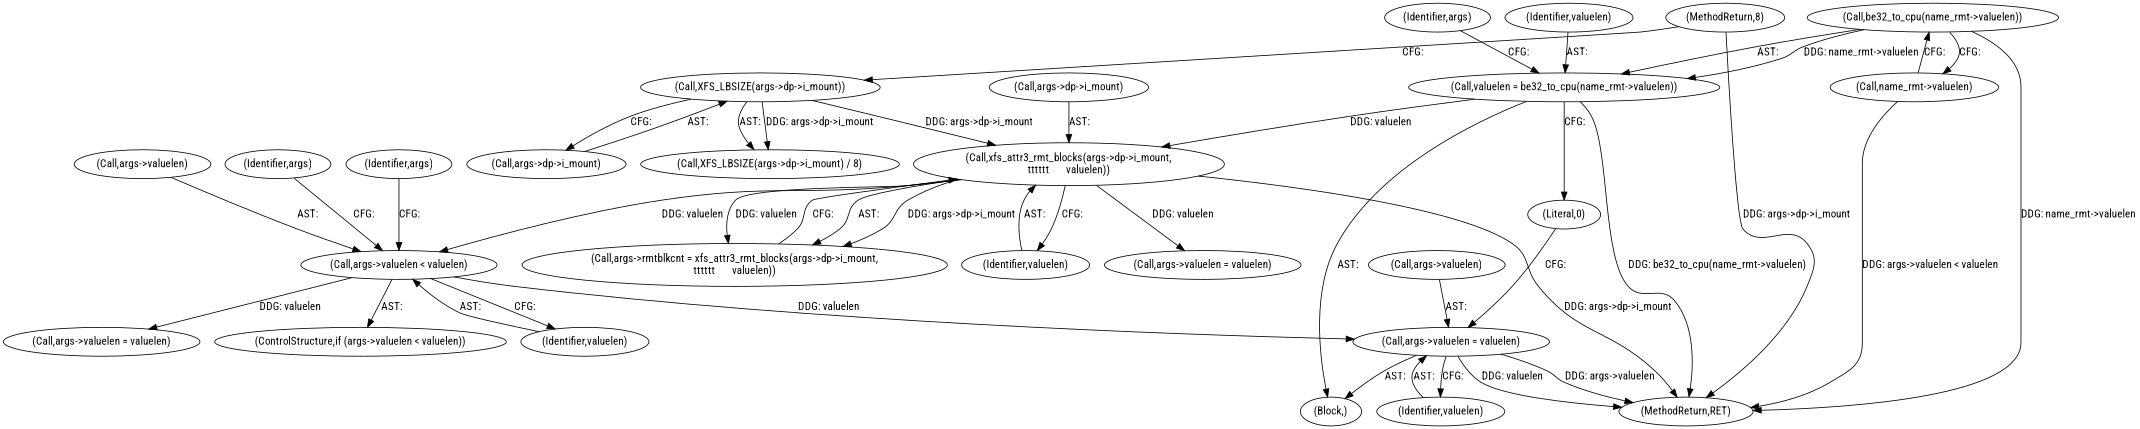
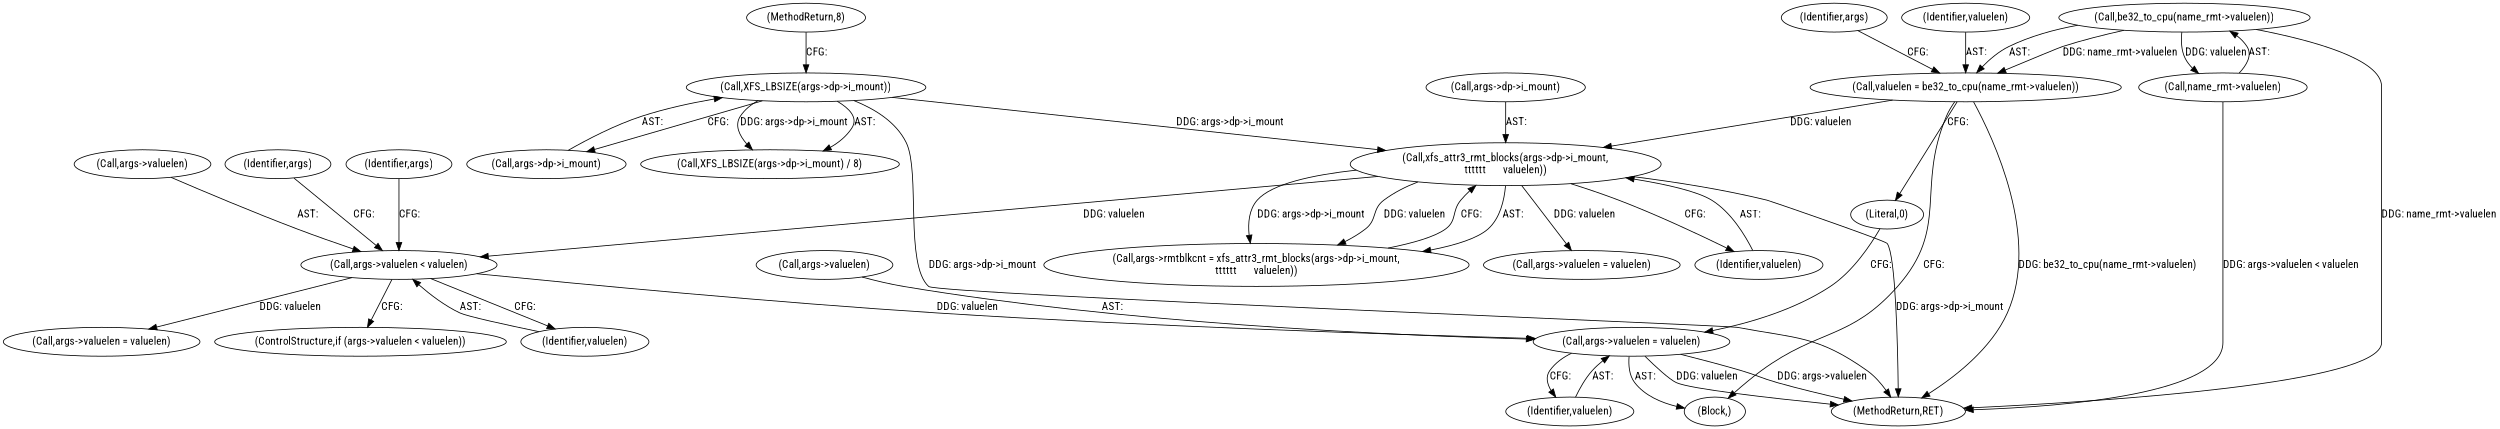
(1936, 52) -> (2261, 52)
(1971, 52) -> (2216, 52)
(1771, 237) -> (1308, 308)
(1349, 265) -> (1935, 265)
(393, 307) -> (393, 307)
